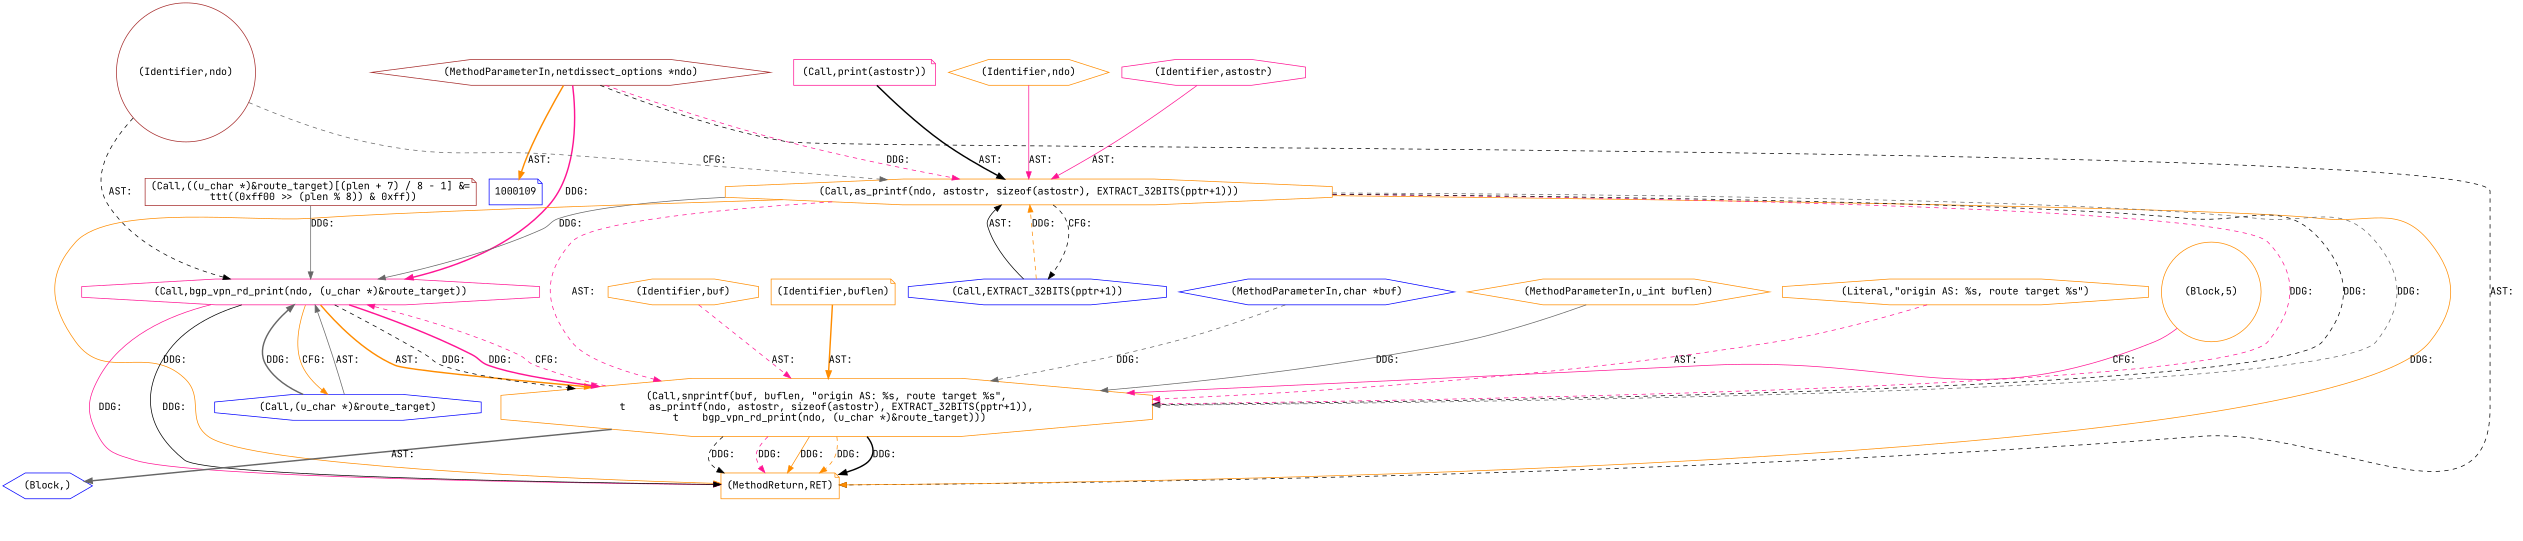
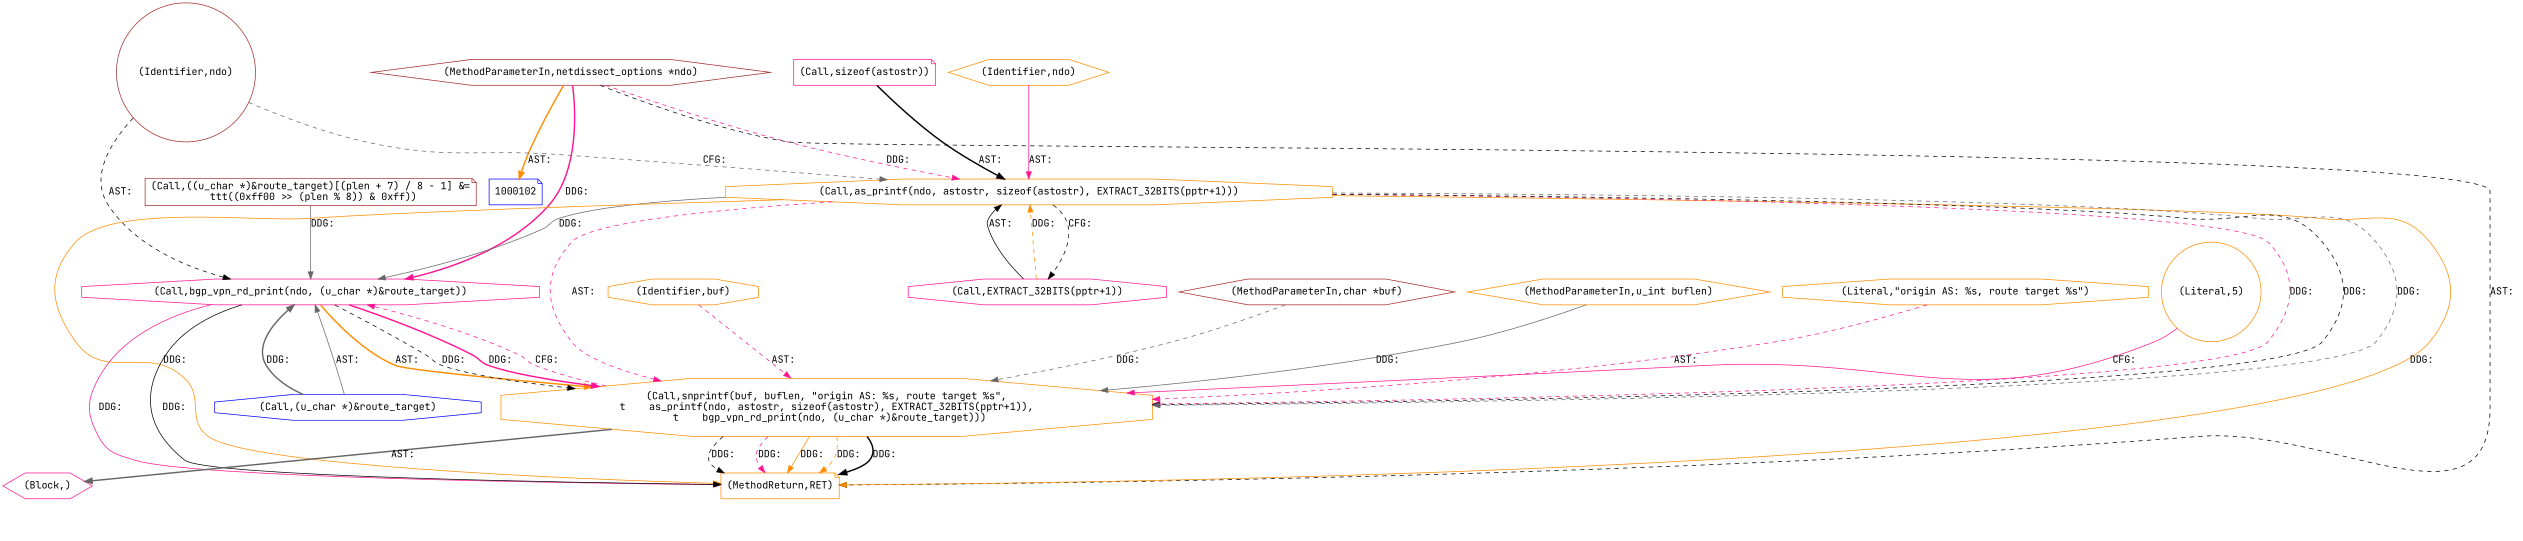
(865, 72) -> (865, 72)
(1214, 72) -> none
(516, 192) -> (516, 192)
(833, 292) -> none
(1037, 292) -> (1037, 292)
(1317, 292) -> (1317, 292)
(2211, 292) -> (2211, 292)
(298, 351) -> none
(48, 486) -> (48, 486)
